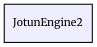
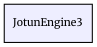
(48, 23) -> (48, 23)
